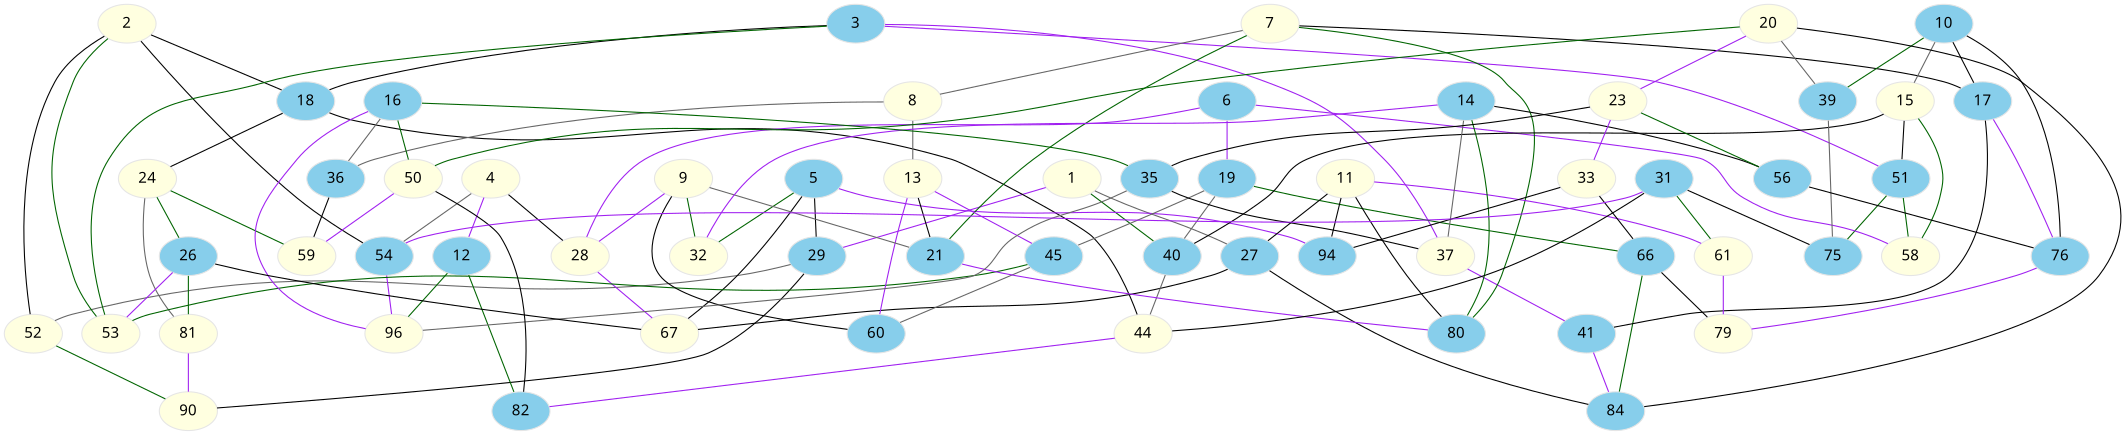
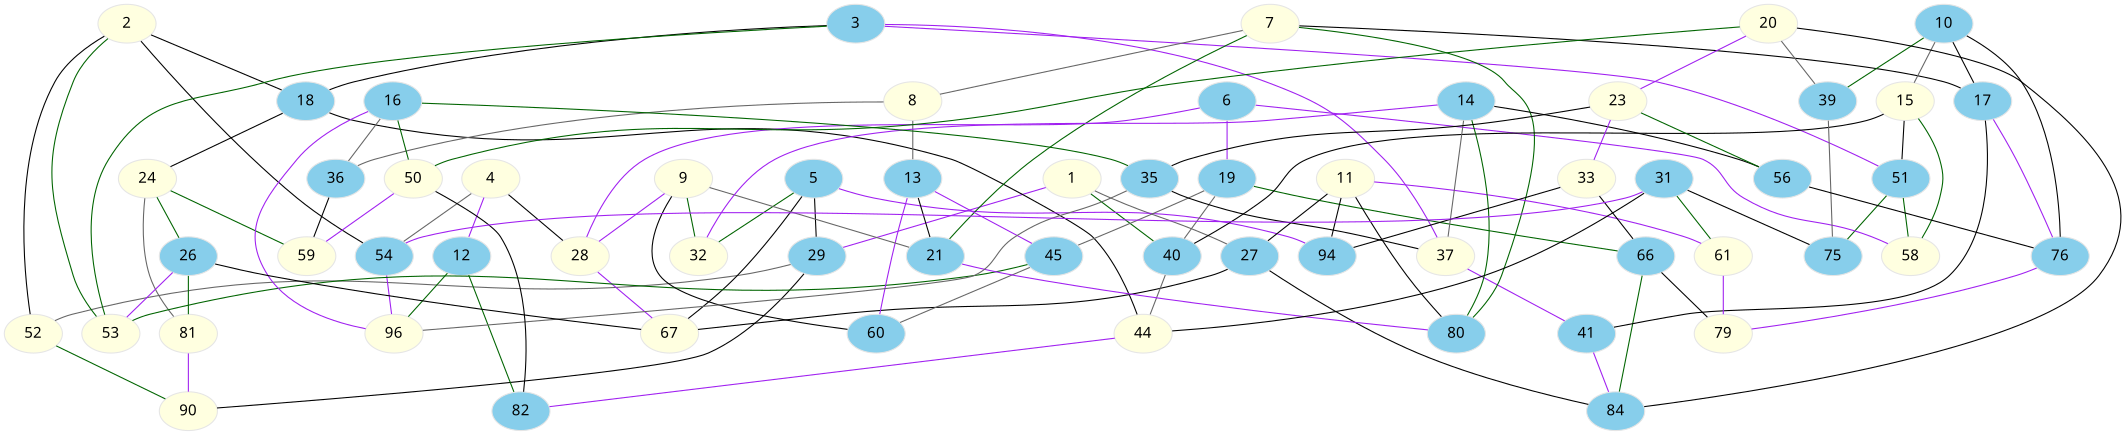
(913, 179) -> (913, 179)
